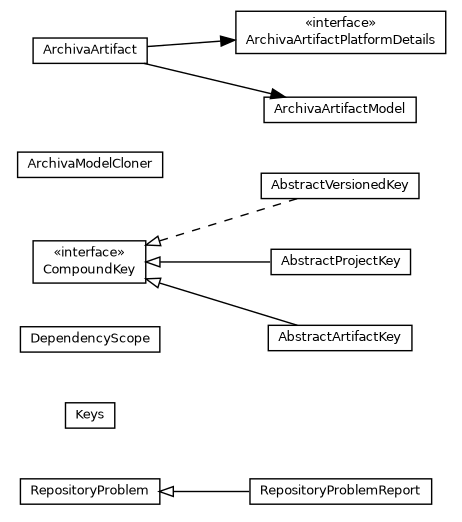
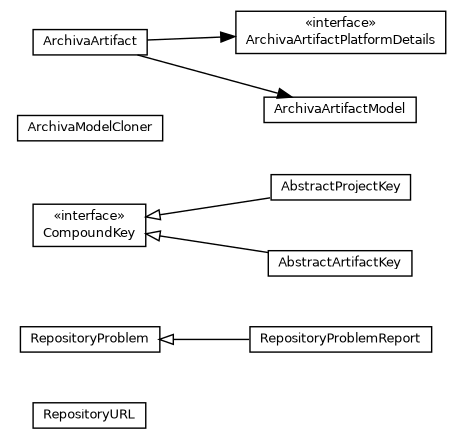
(340, 186) -> none
(89, 339) -> none
(89, 415) -> none
none -> (89, 415)
